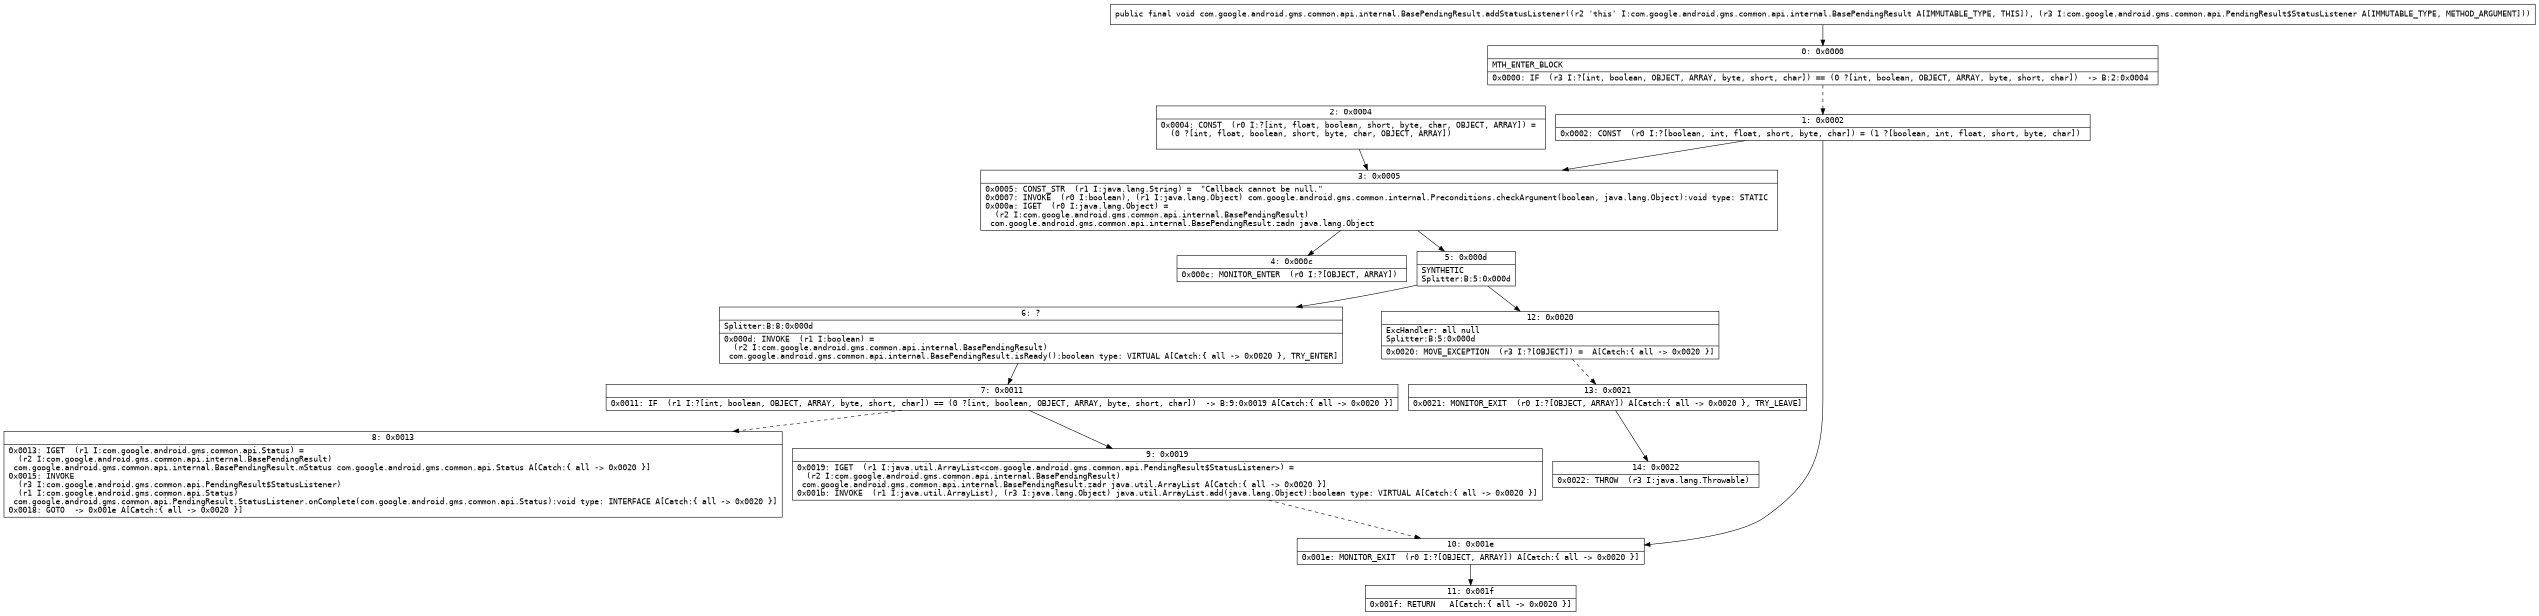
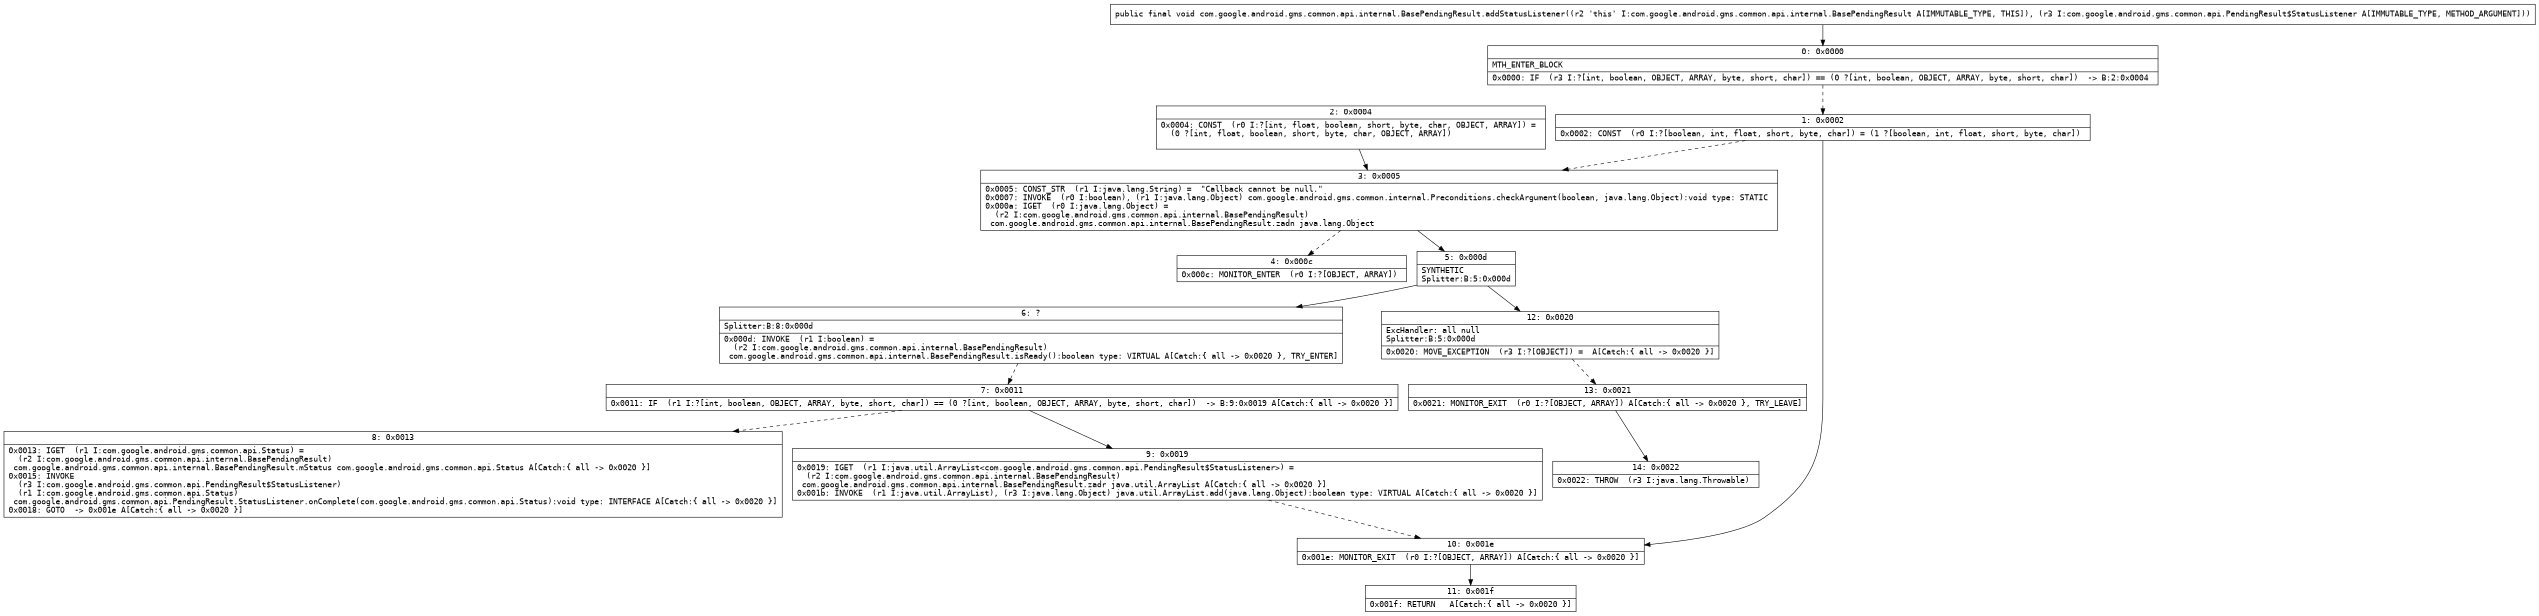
(1657, 155) -> (1657, 155)
(1327, 241) -> (1327, 241)
(1014, 371) -> (1014, 371)
